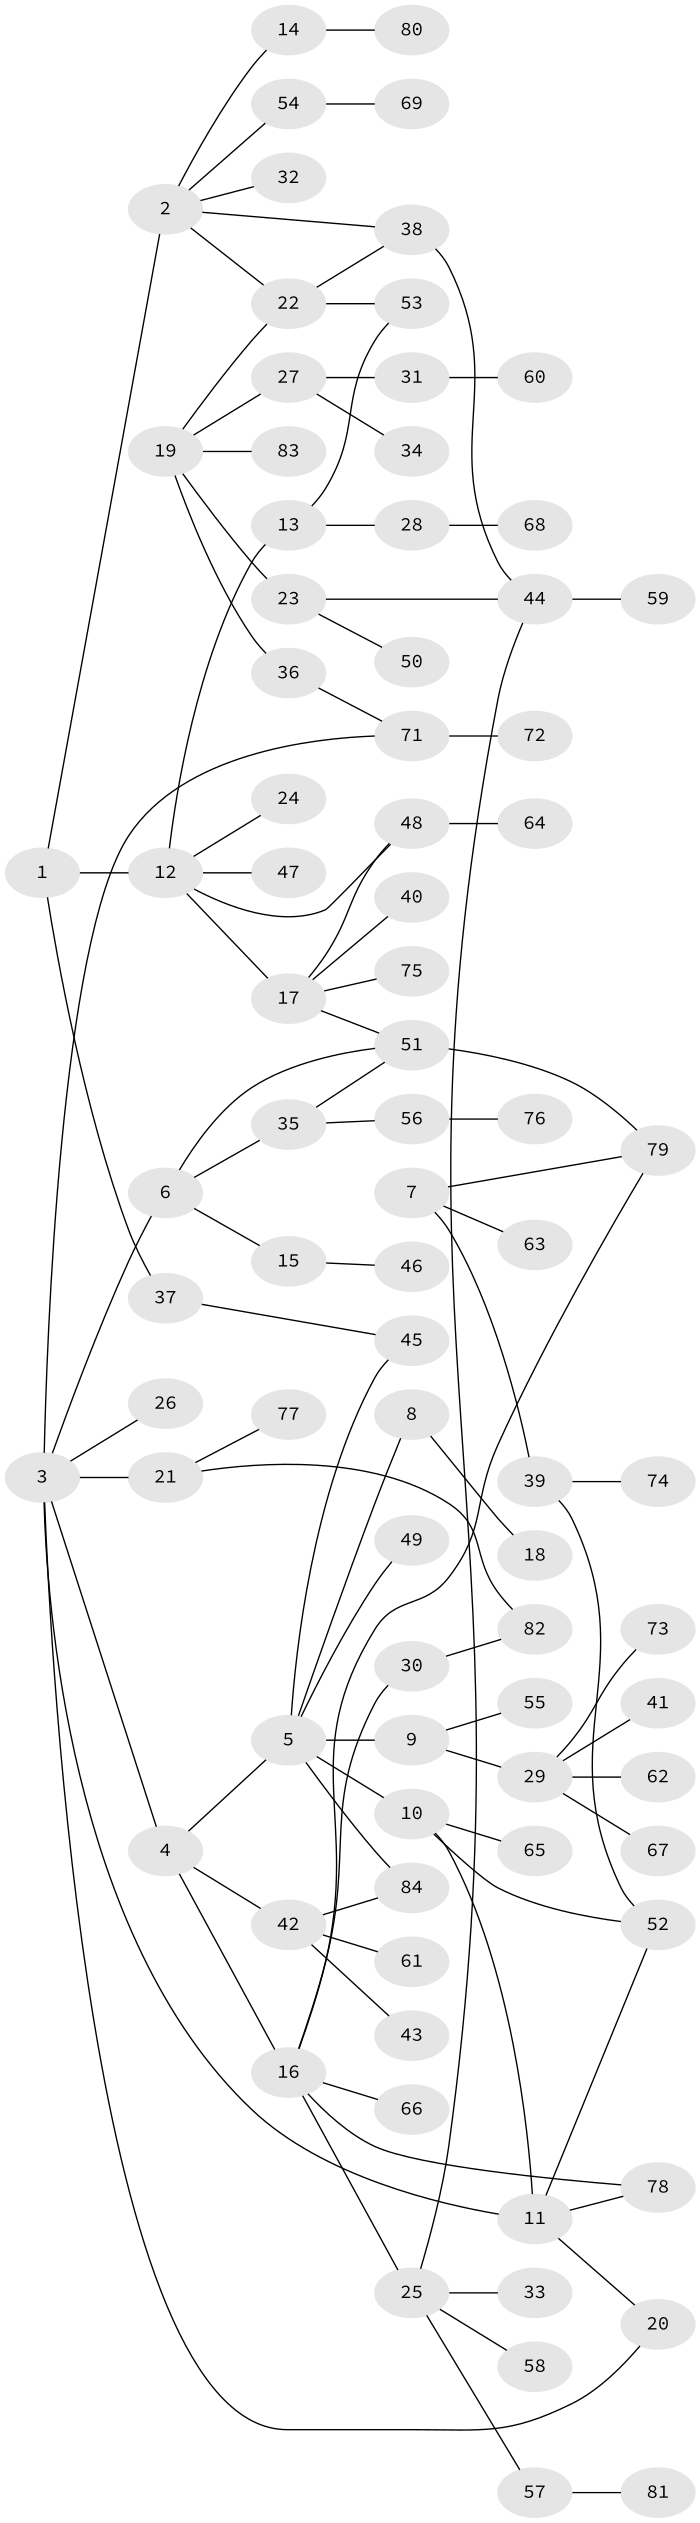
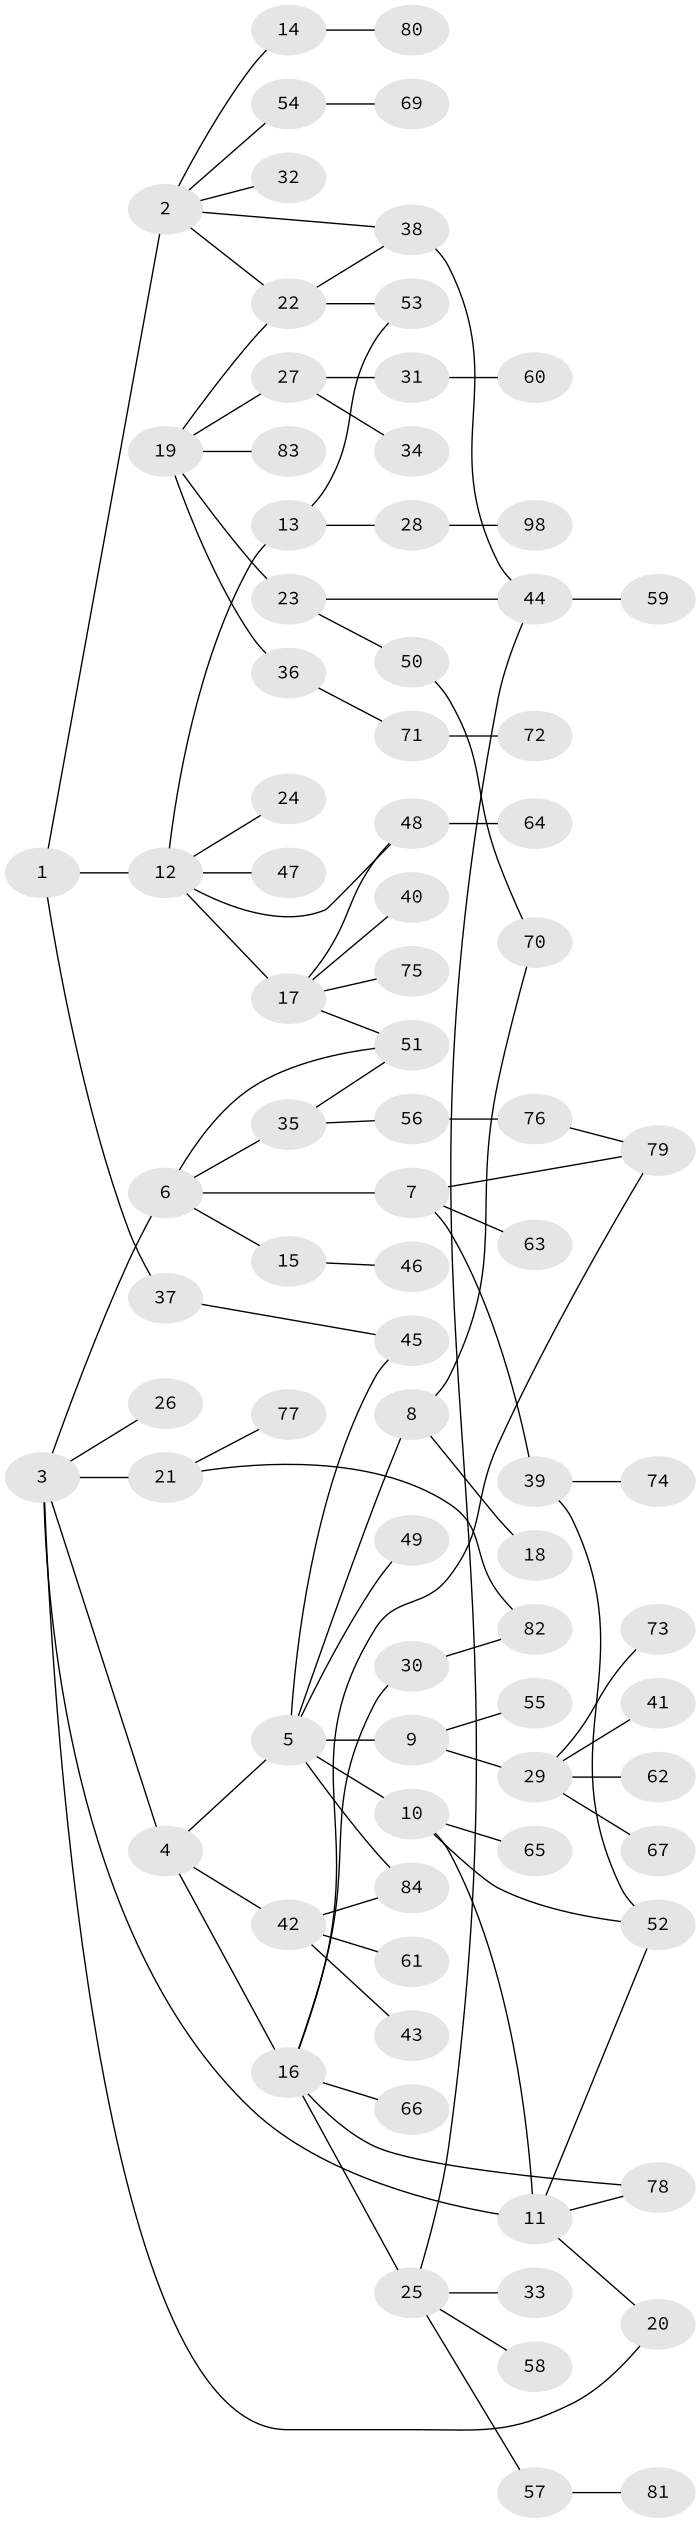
(535, 525) -> (535, 525)
none -> (535, 943)
(80, 1004) -> none
(550, 1073) -> (597, 1135)
none -> (289, 1193)
